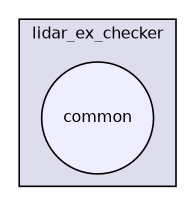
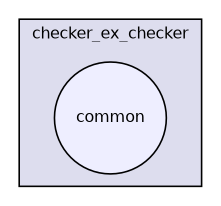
(98, 34) -> (110, 34)
